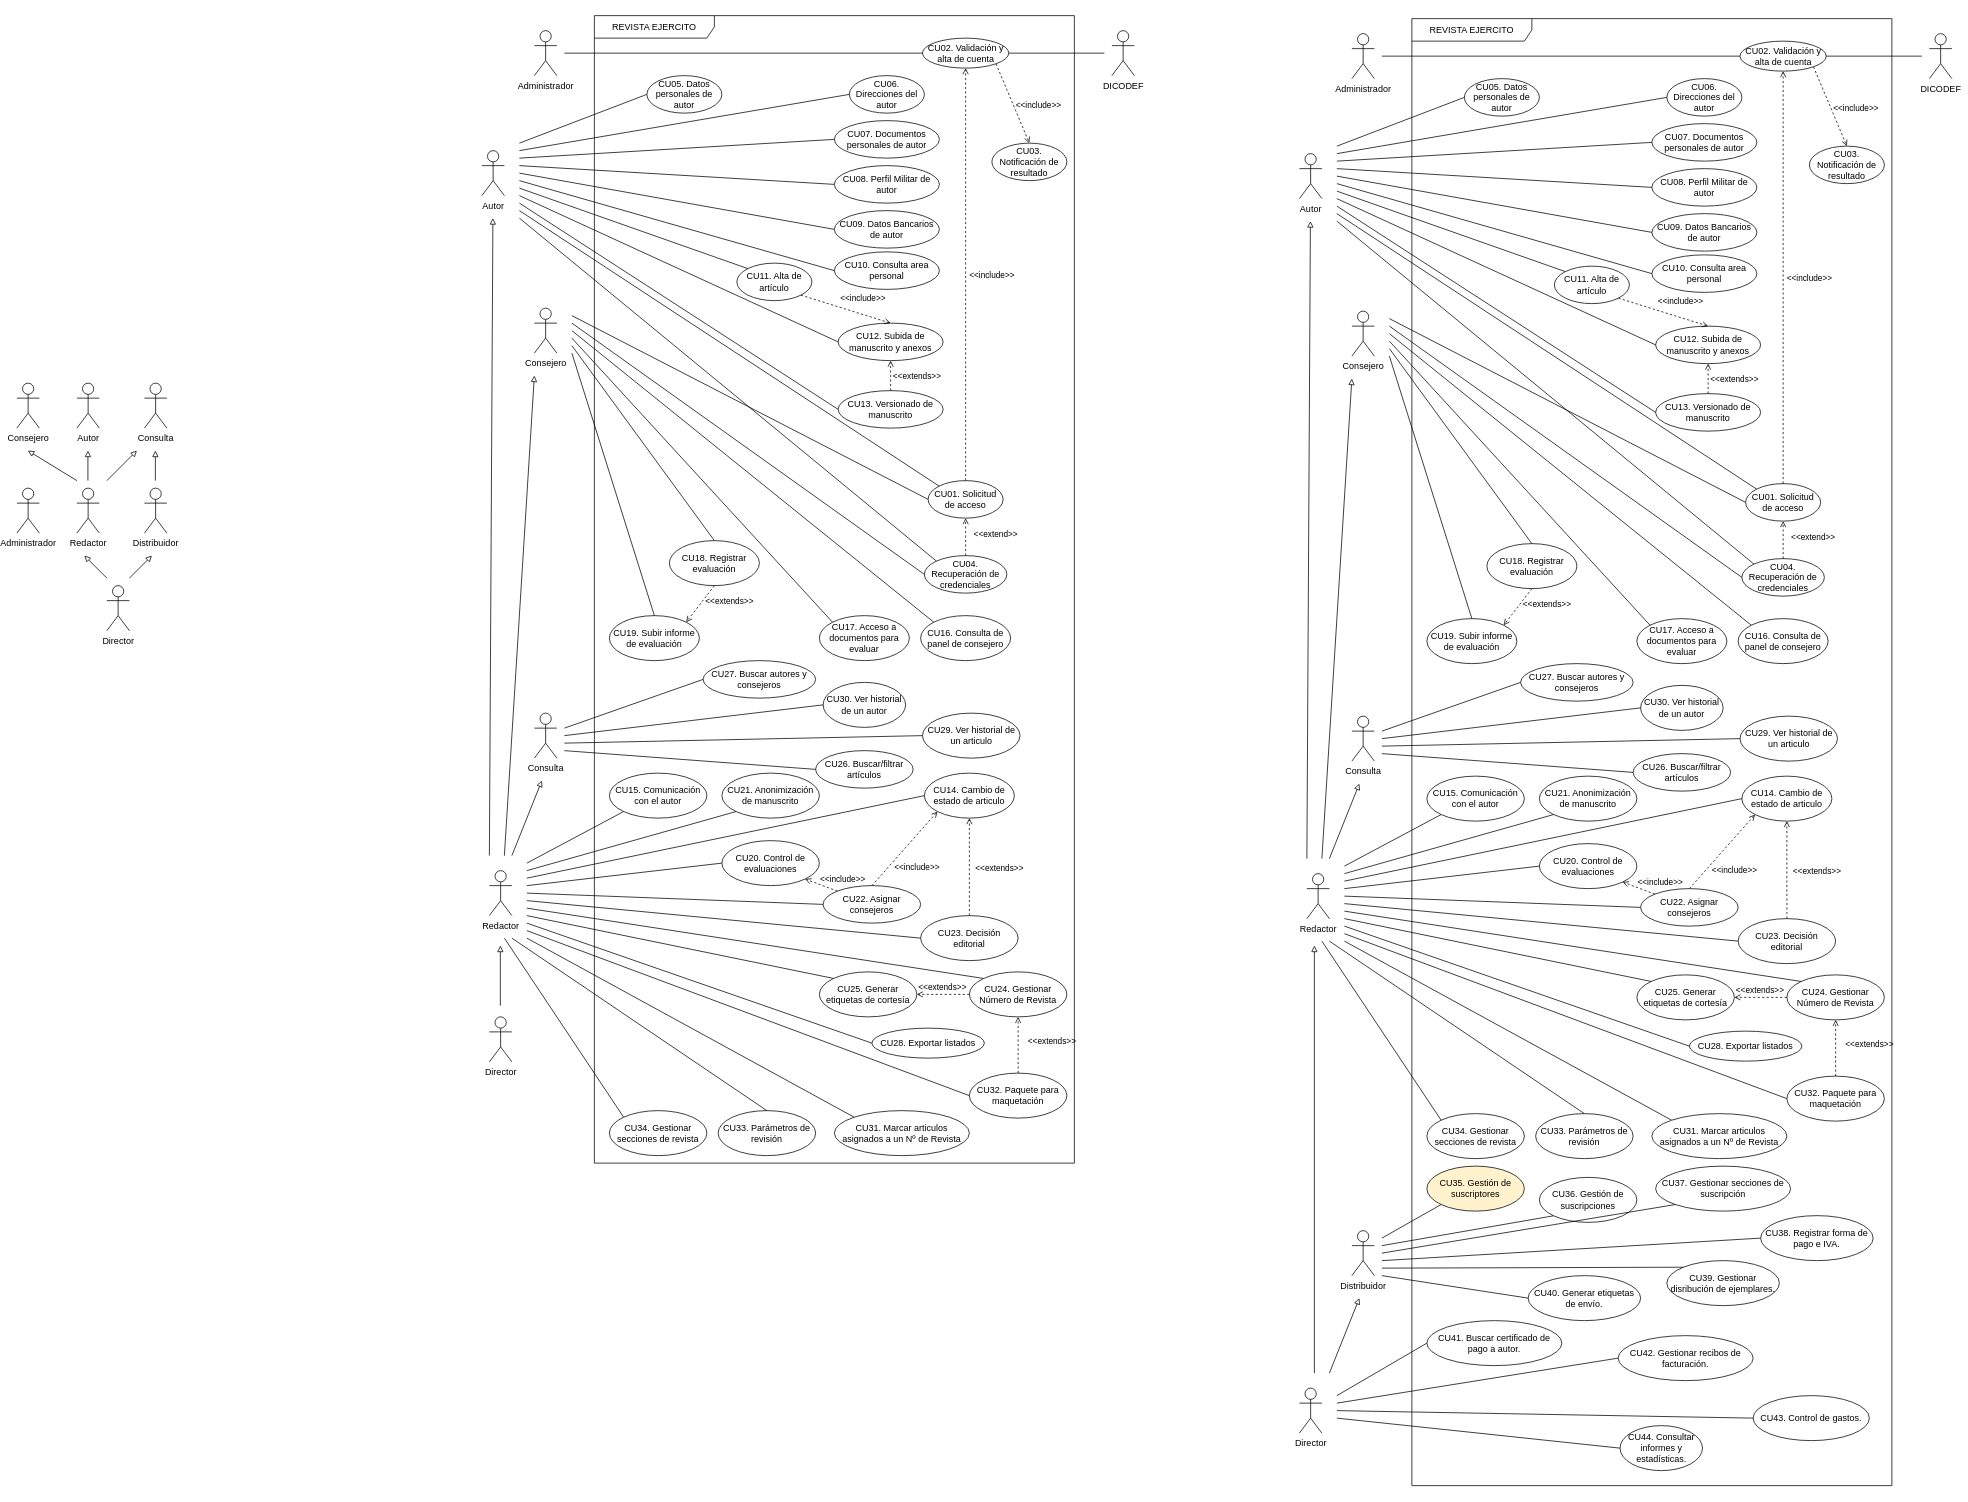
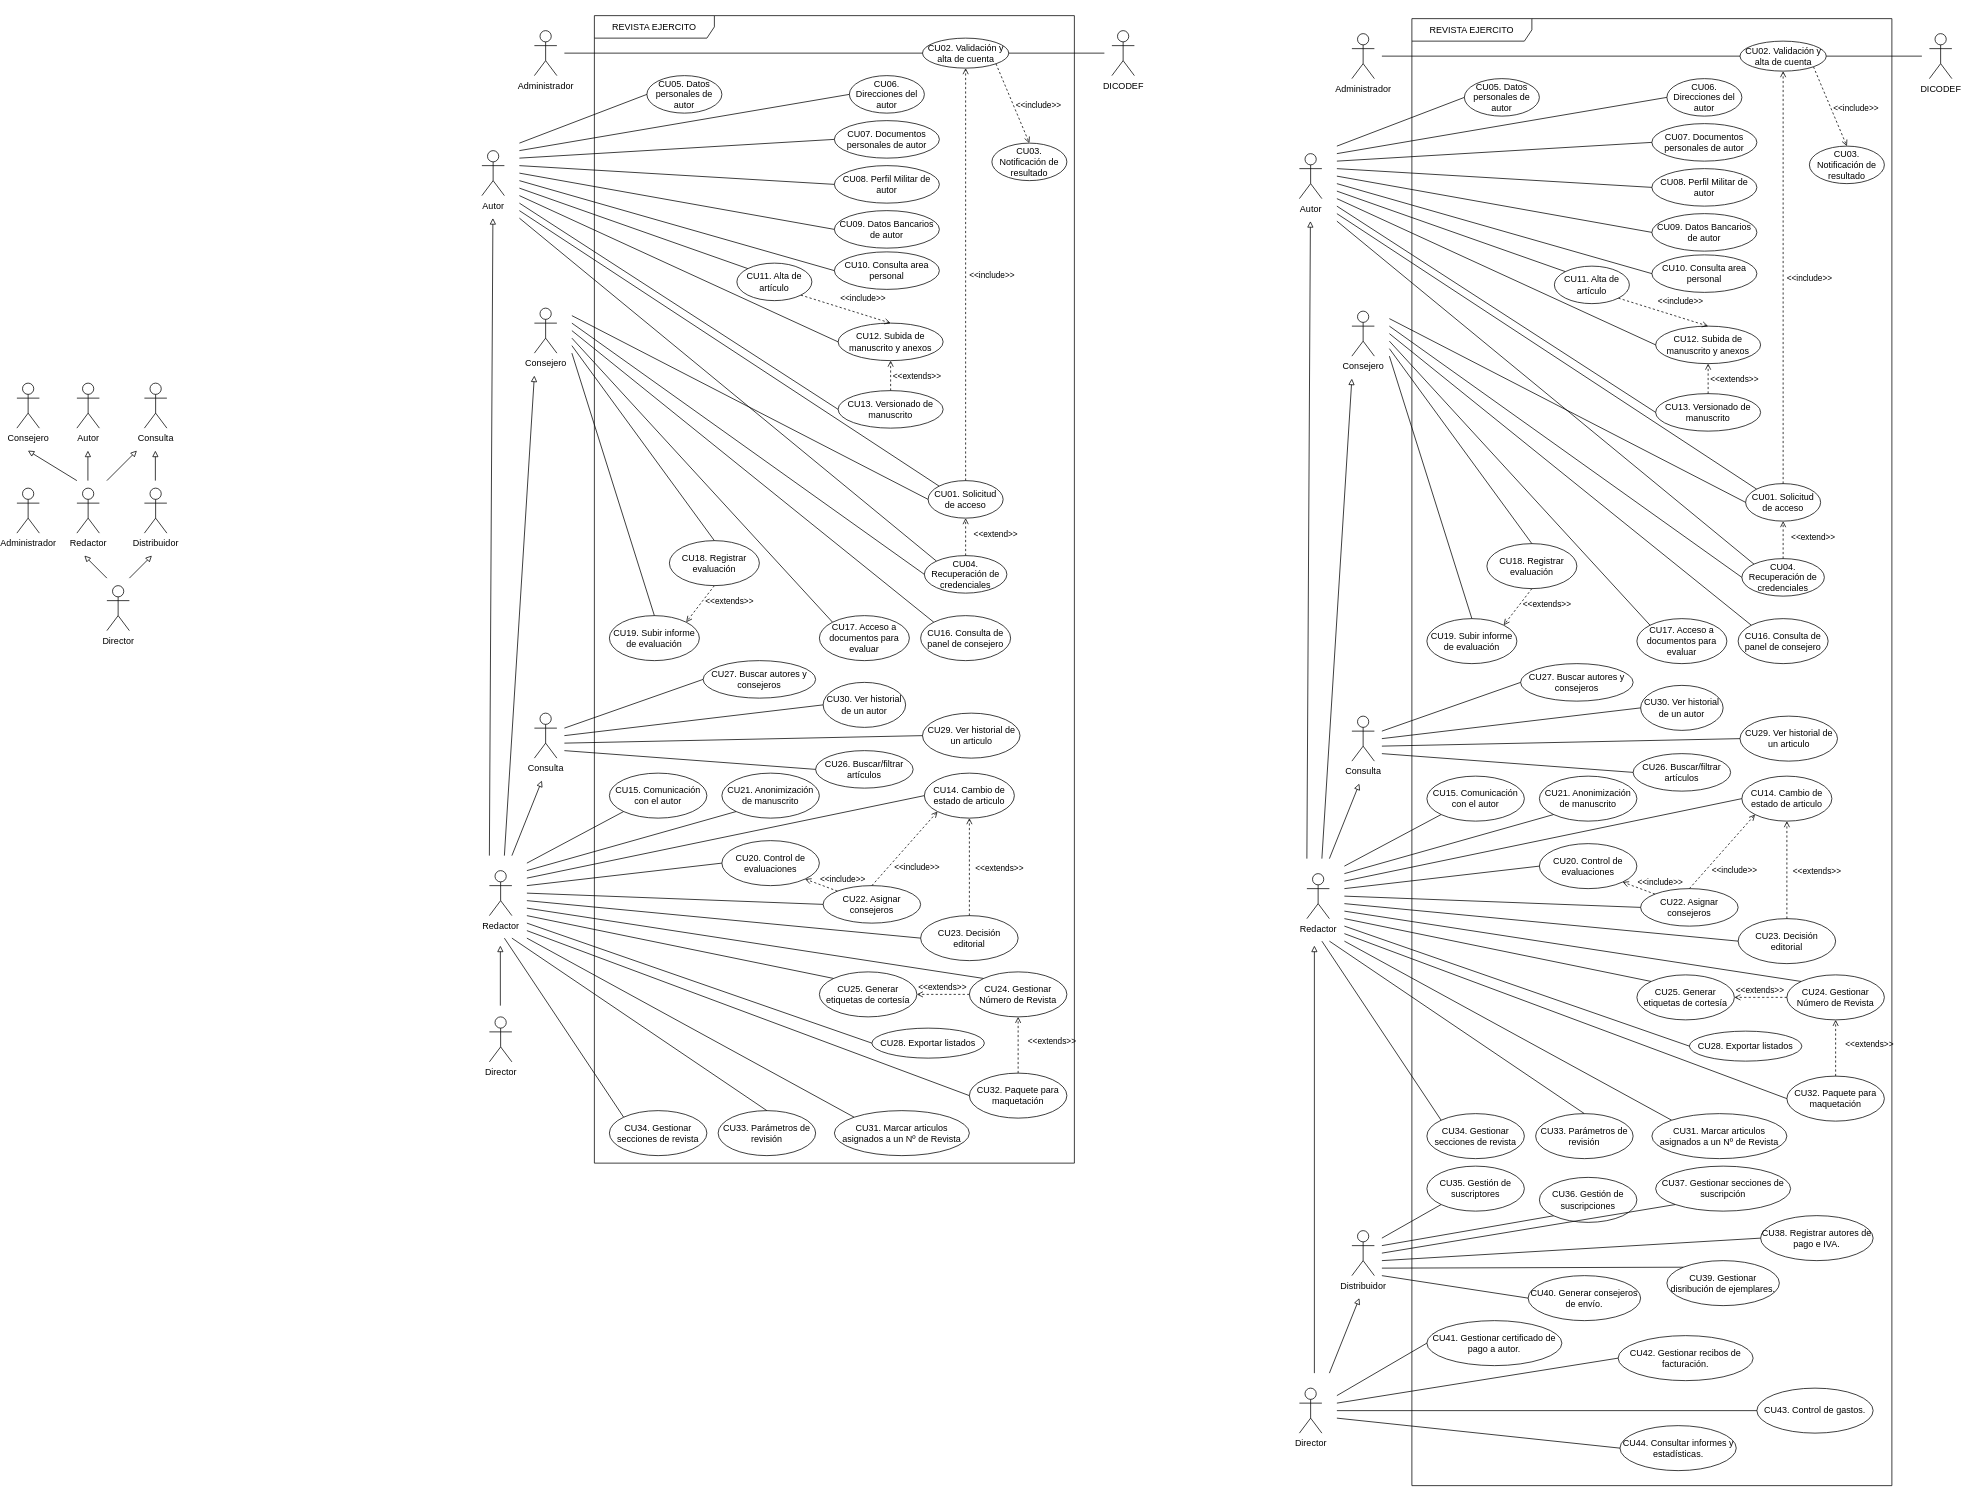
(1476, 1188) -> (1476, 1188)
(1817, 1238) -> (1817, 1238)
(1584, 1298) -> (1584, 1298)
(1494, 1343) -> (1494, 1343)
(1811, 1418) -> (1815, 1410)
(1661, 1448) -> (1678, 1448)
